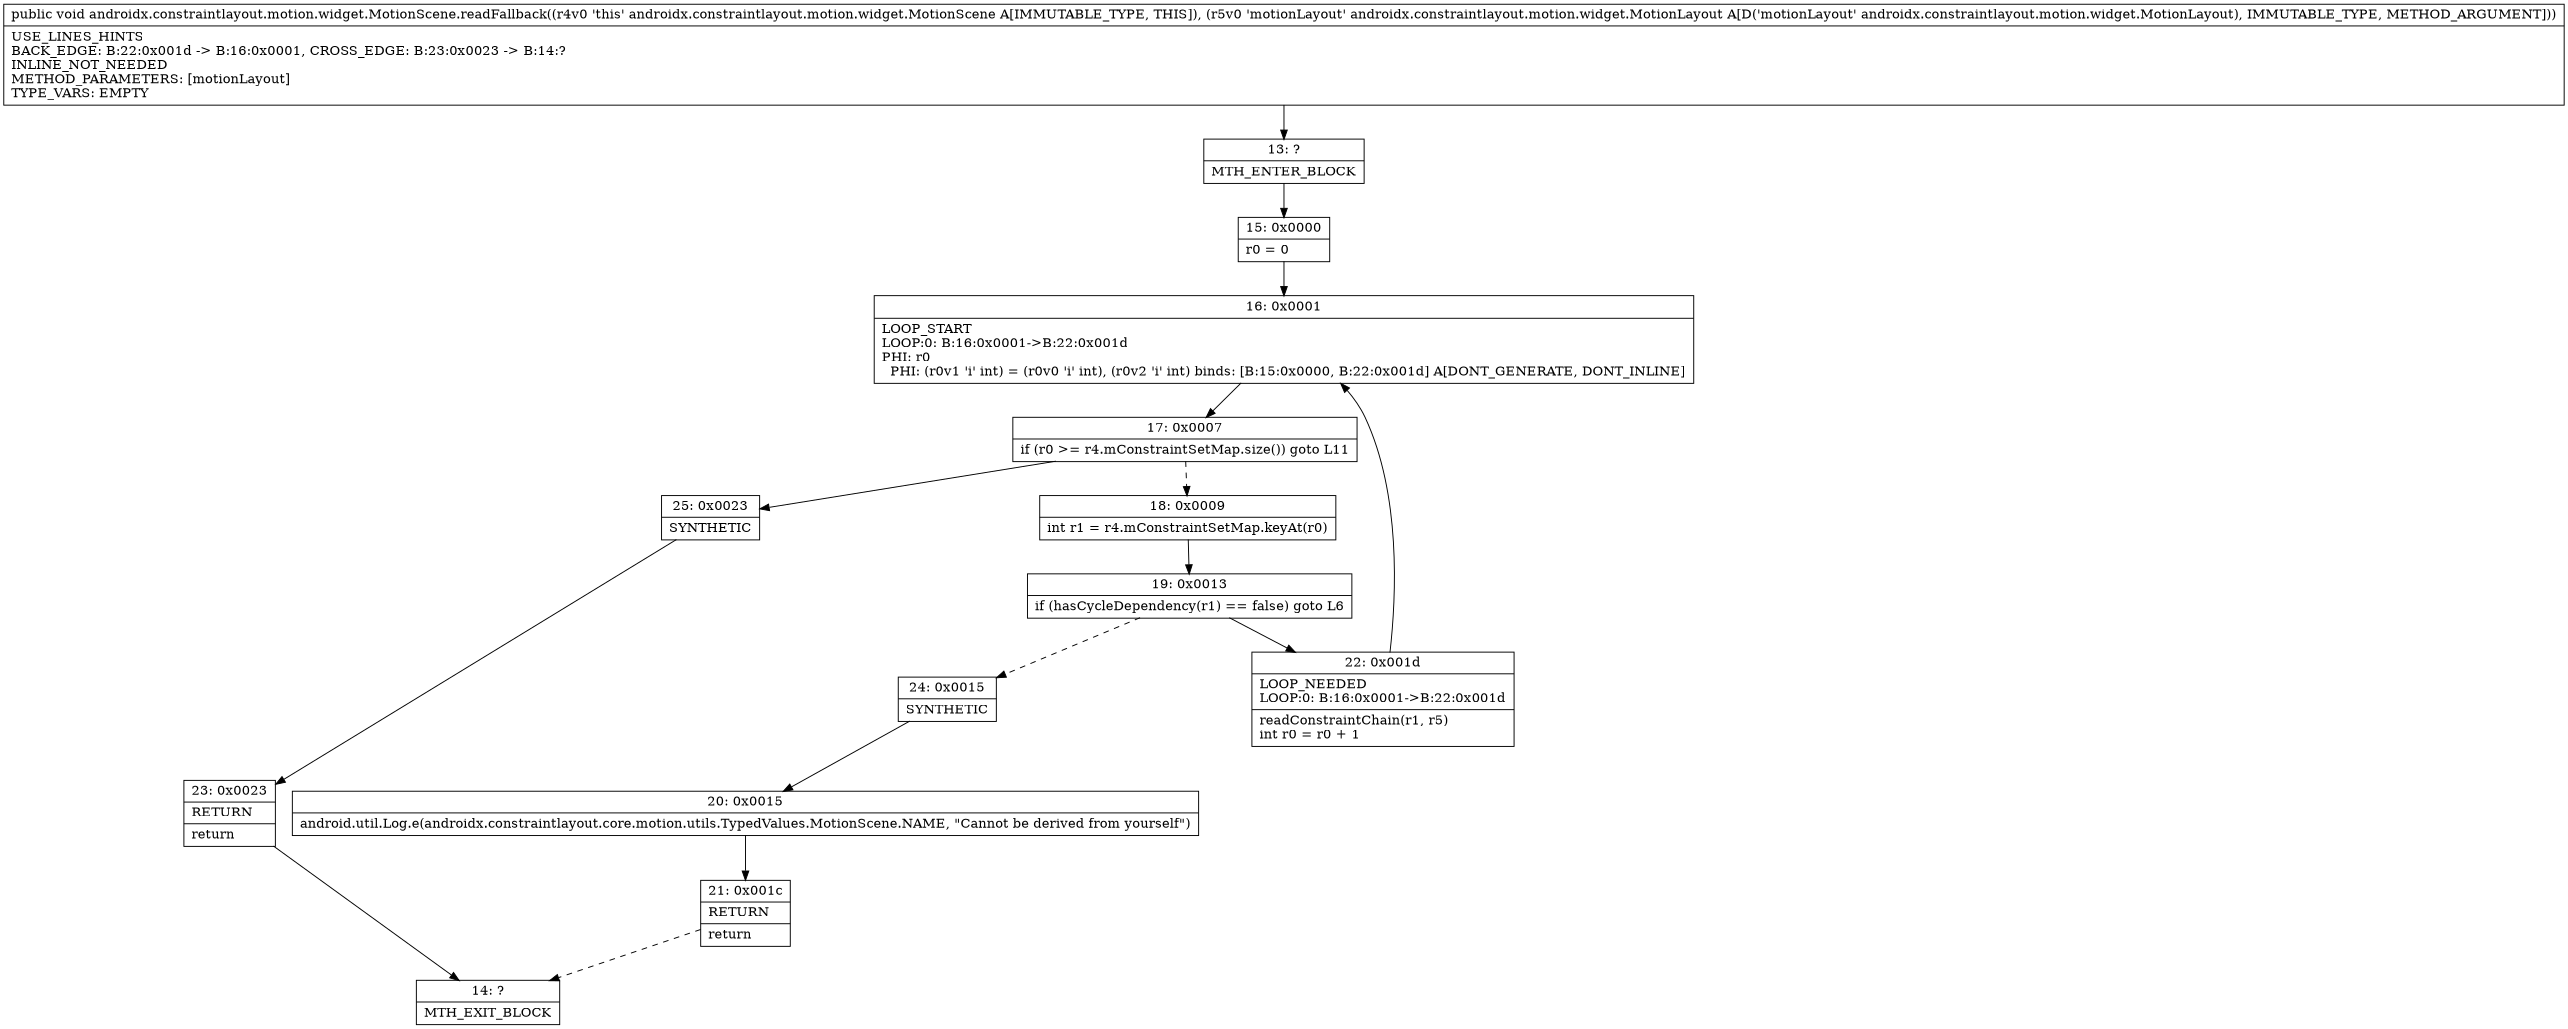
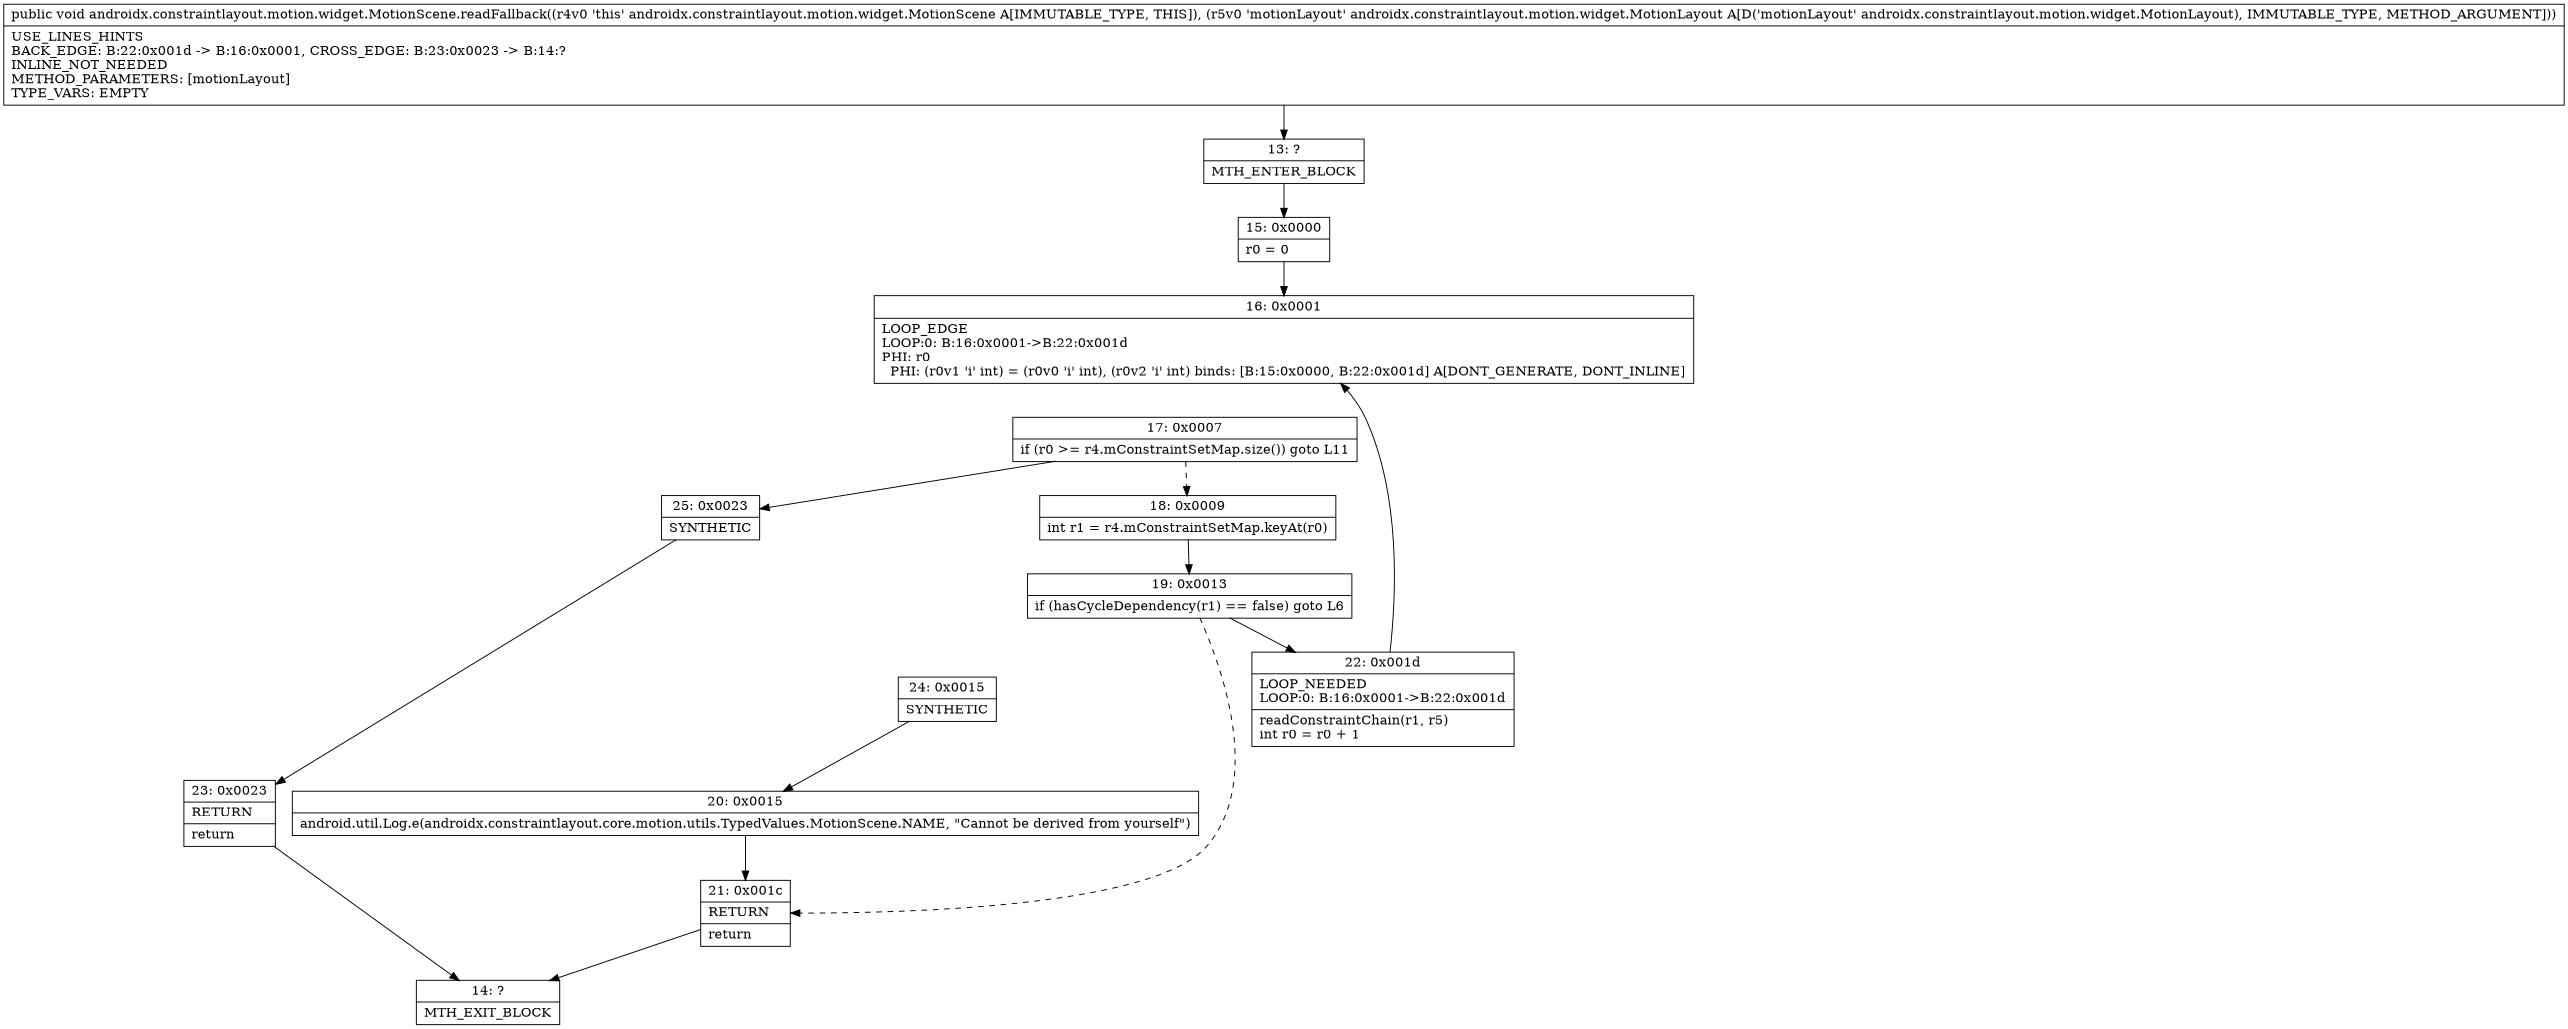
(927, 329) -> (925, 329)
(1227, 397) -> none
(1073, 646) -> (1127, 884)
(630, 954) -> (630, 954)
